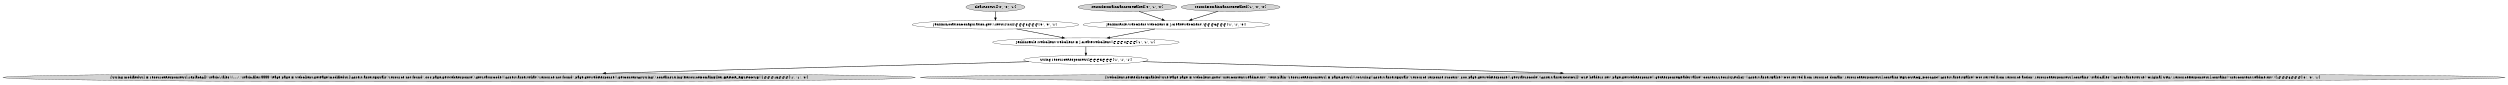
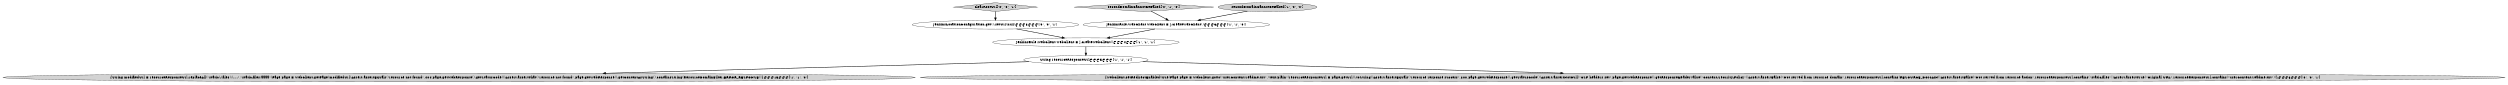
(995, 7) -> (995, 7)
(1127, 7) -> (1144, 7)
